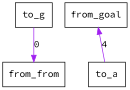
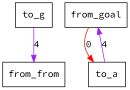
none -> (85, 42)
(37, 45) -> (37, 45)
